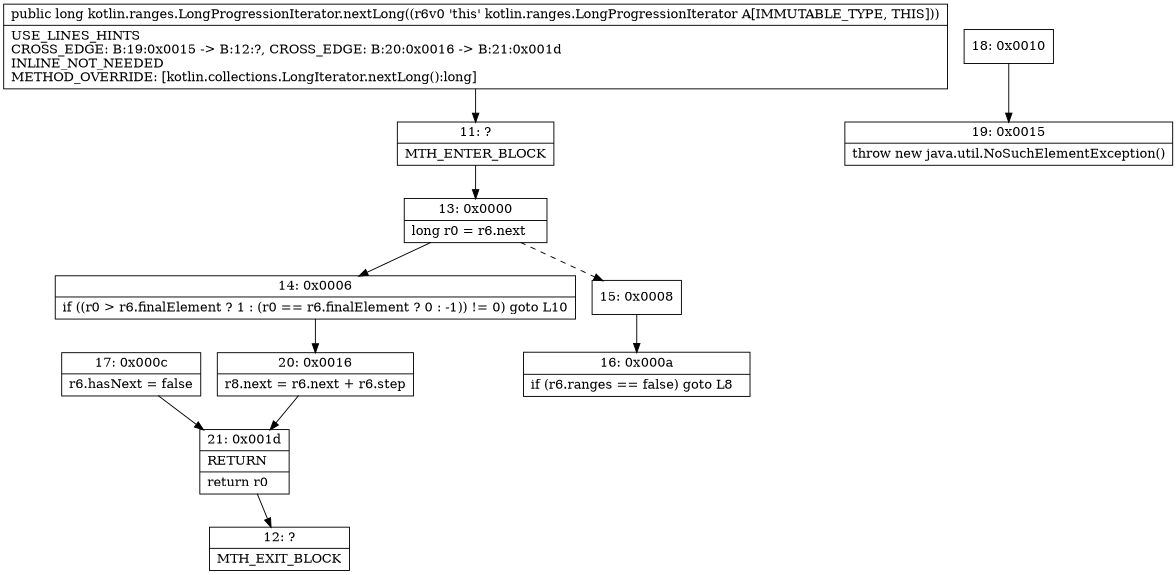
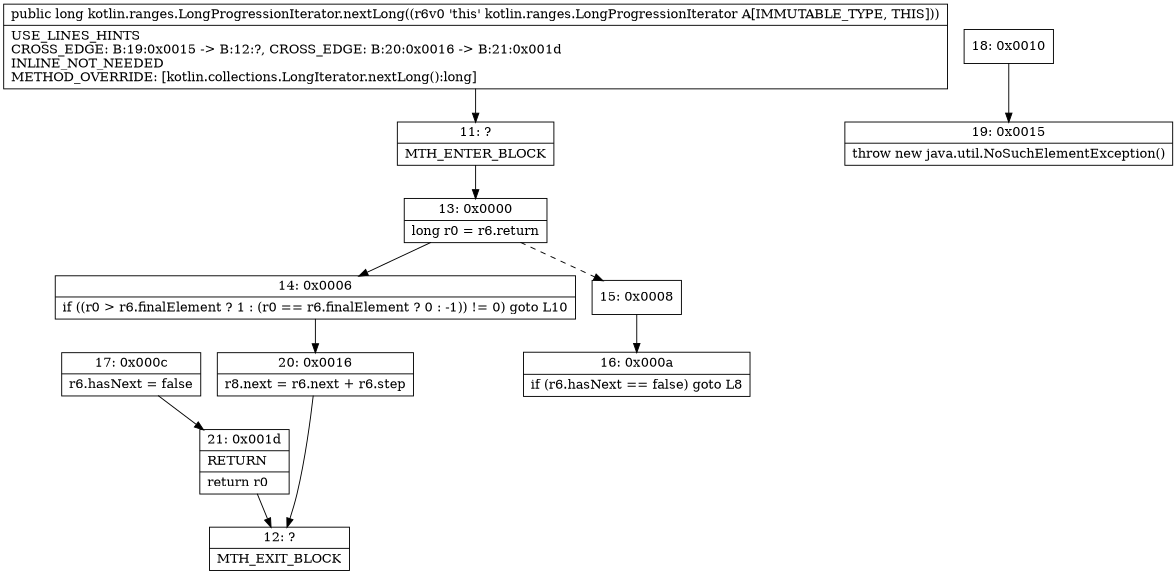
(469, 231) -> (476, 231)
(632, 385) -> (637, 385)
(287, 409) -> (304, 458)
